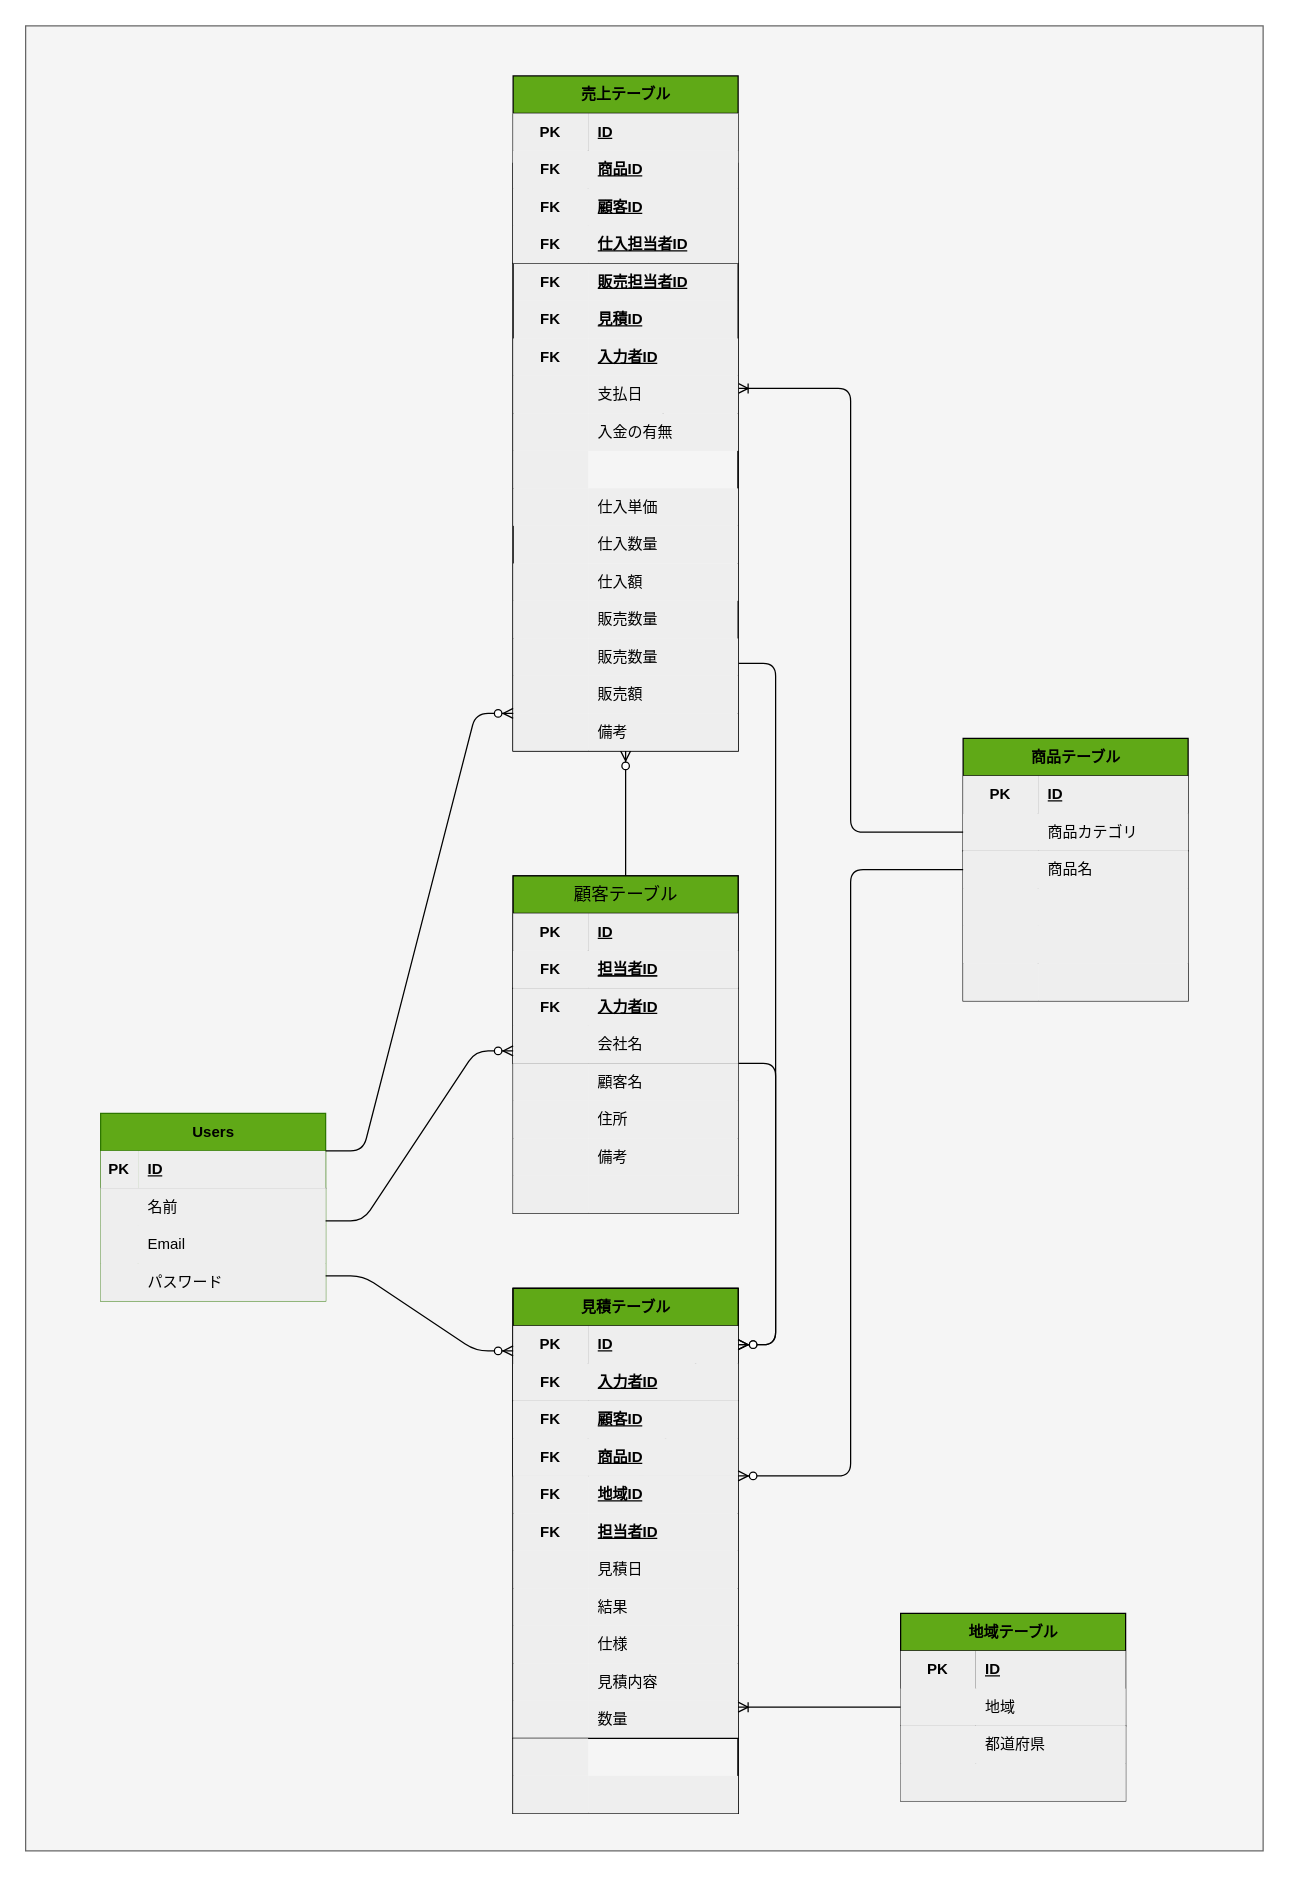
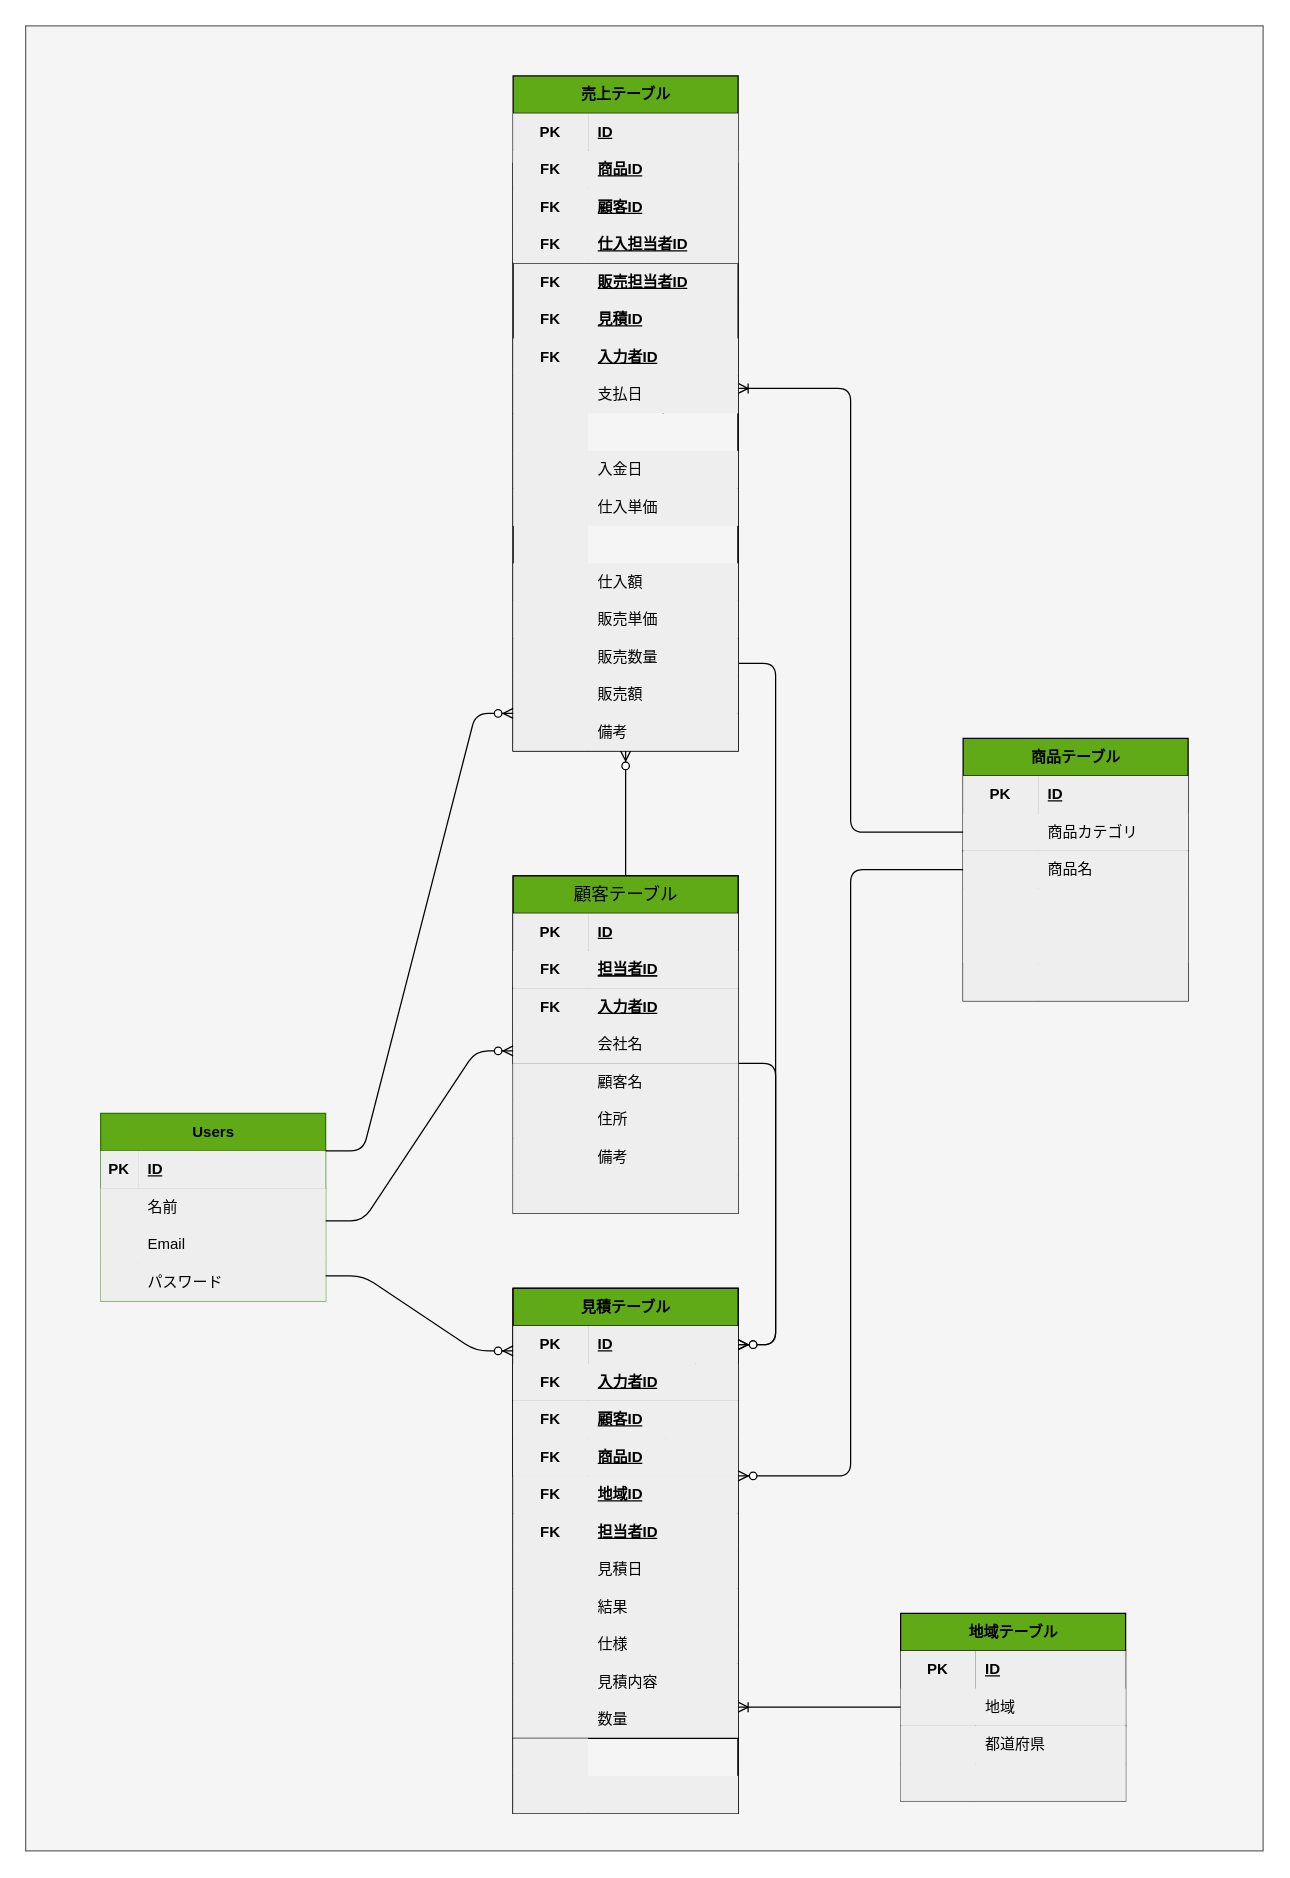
(663, 432) -> none
none -> (663, 469)
(663, 544) -> none
none -> (663, 619)
